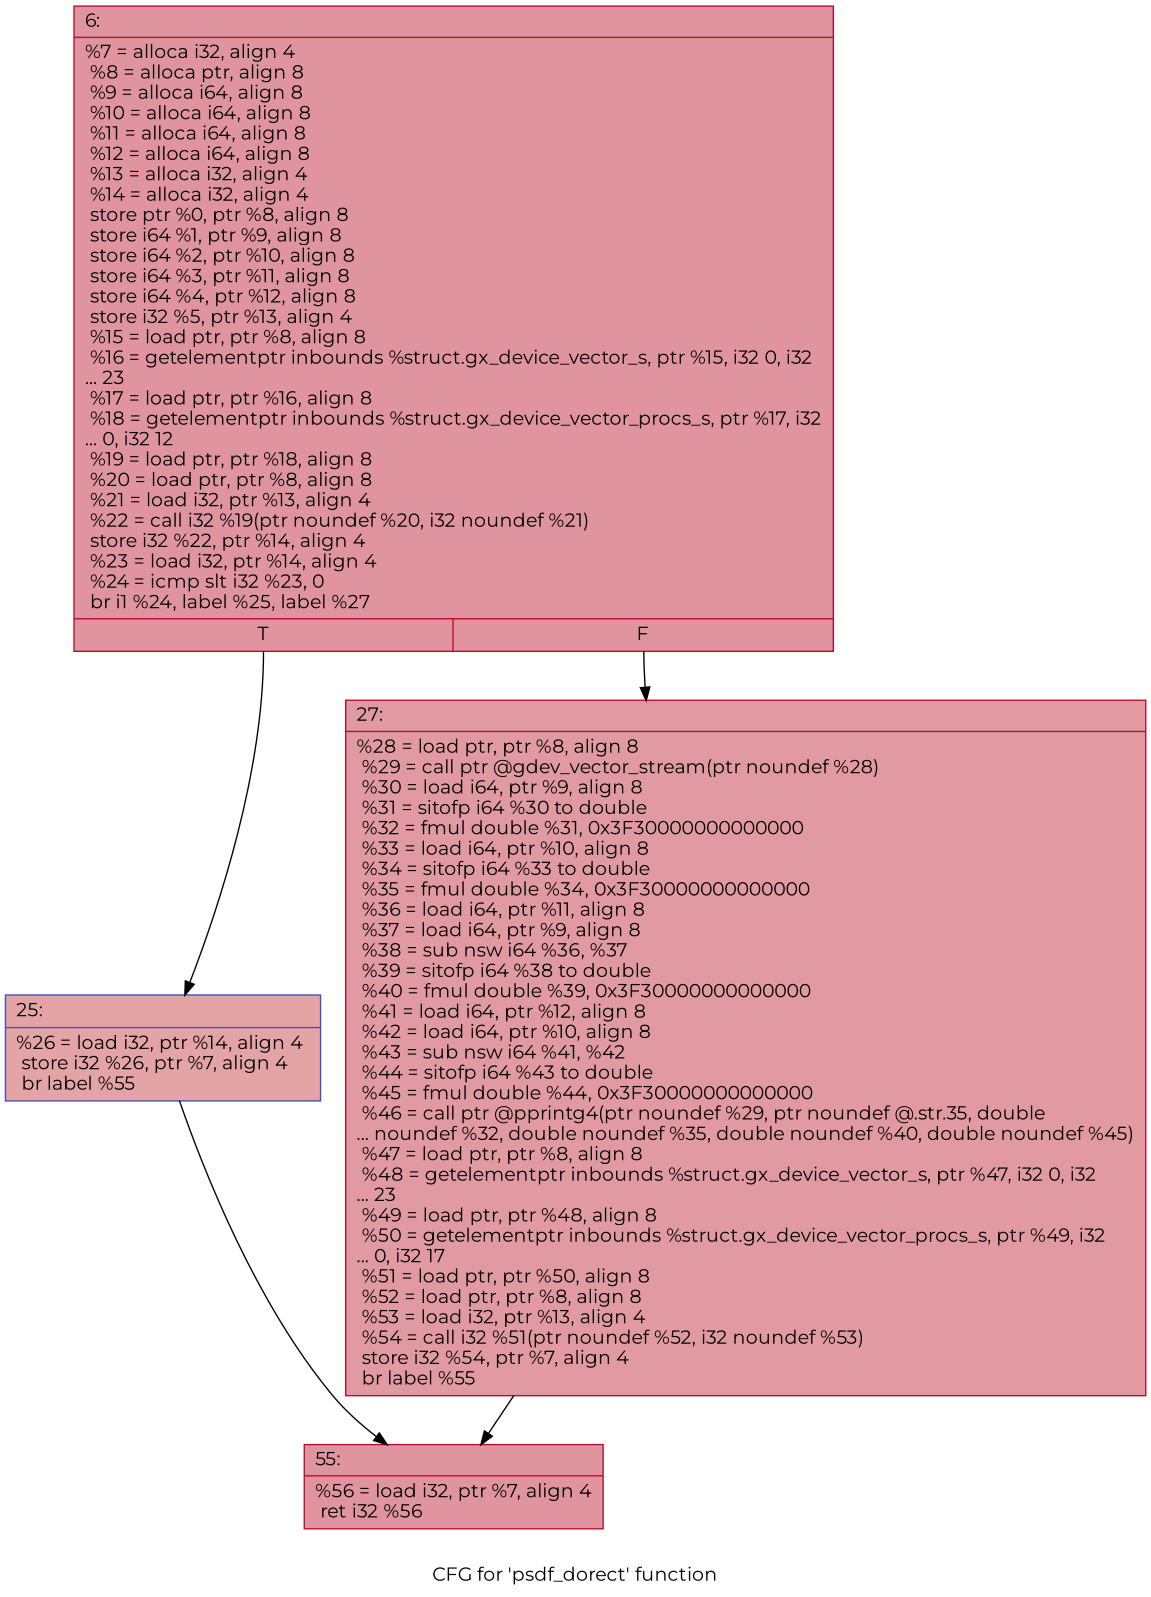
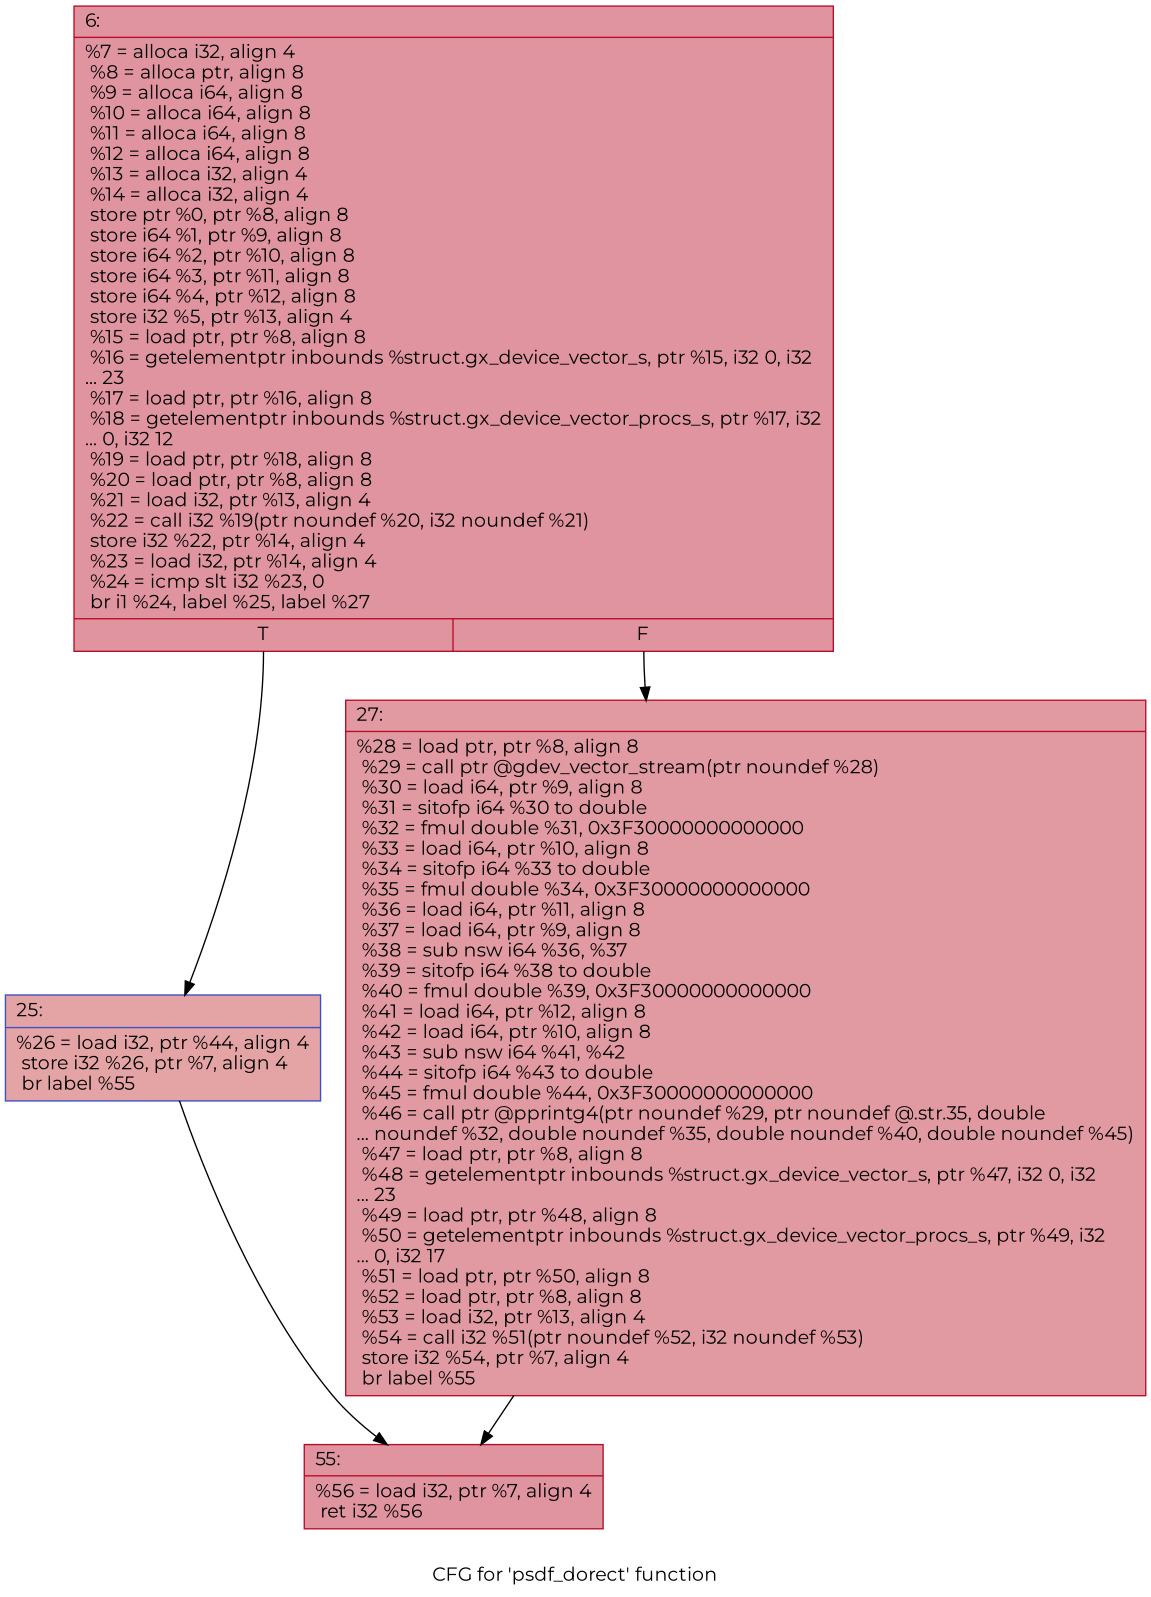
(160, 1043) -> (163, 1043)
